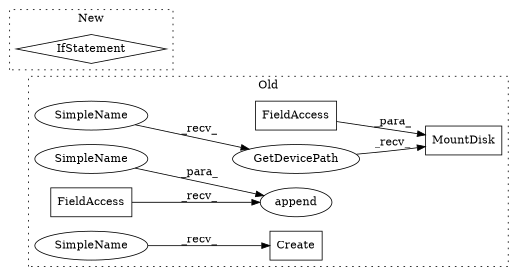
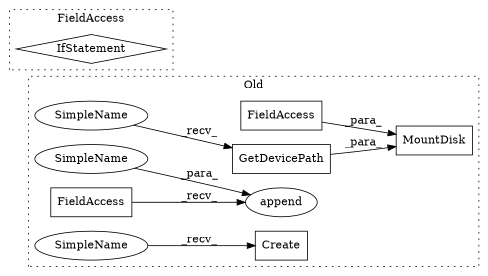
(91, 19) -> (91, 19)
(393, 142) -> (363, 142)
(296, 159) -> (281, 159)
